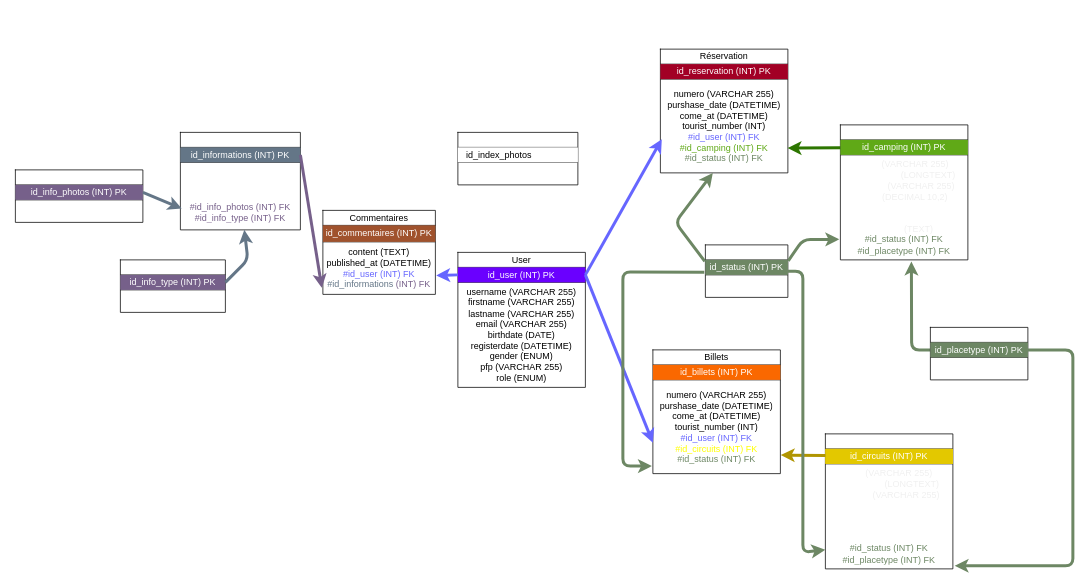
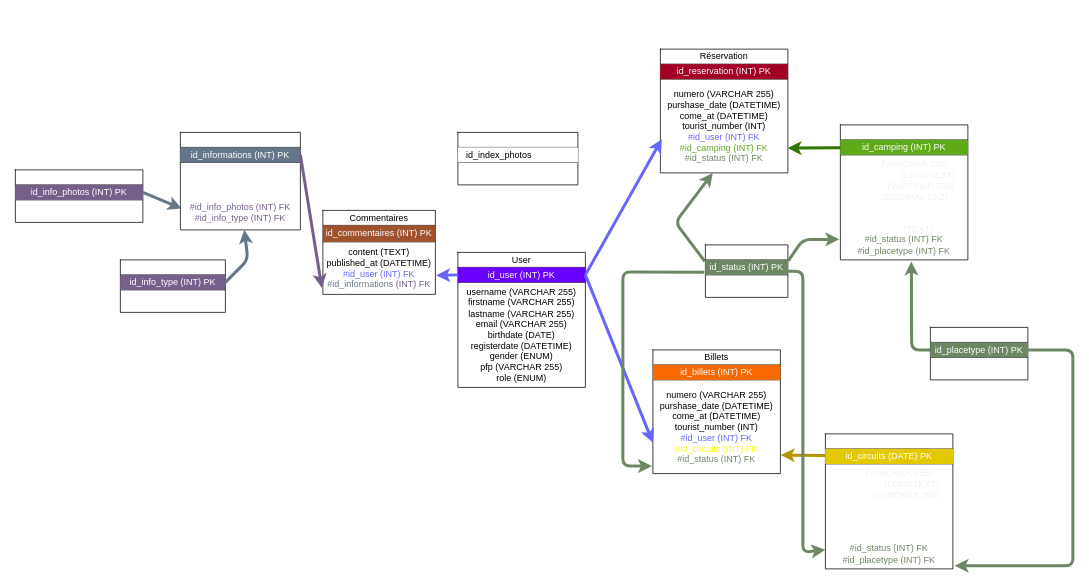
(889, 456) -> (889, 456)
